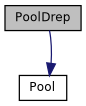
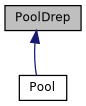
(51, 47) -> (35, 59)
